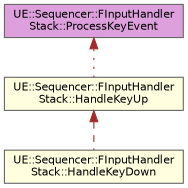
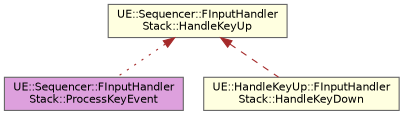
(94, 63) -> (141, 61)
(94, 167) -> (301, 94)
